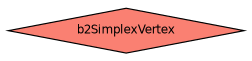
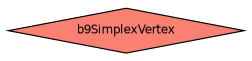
(126, 31) -> (126, 31)
